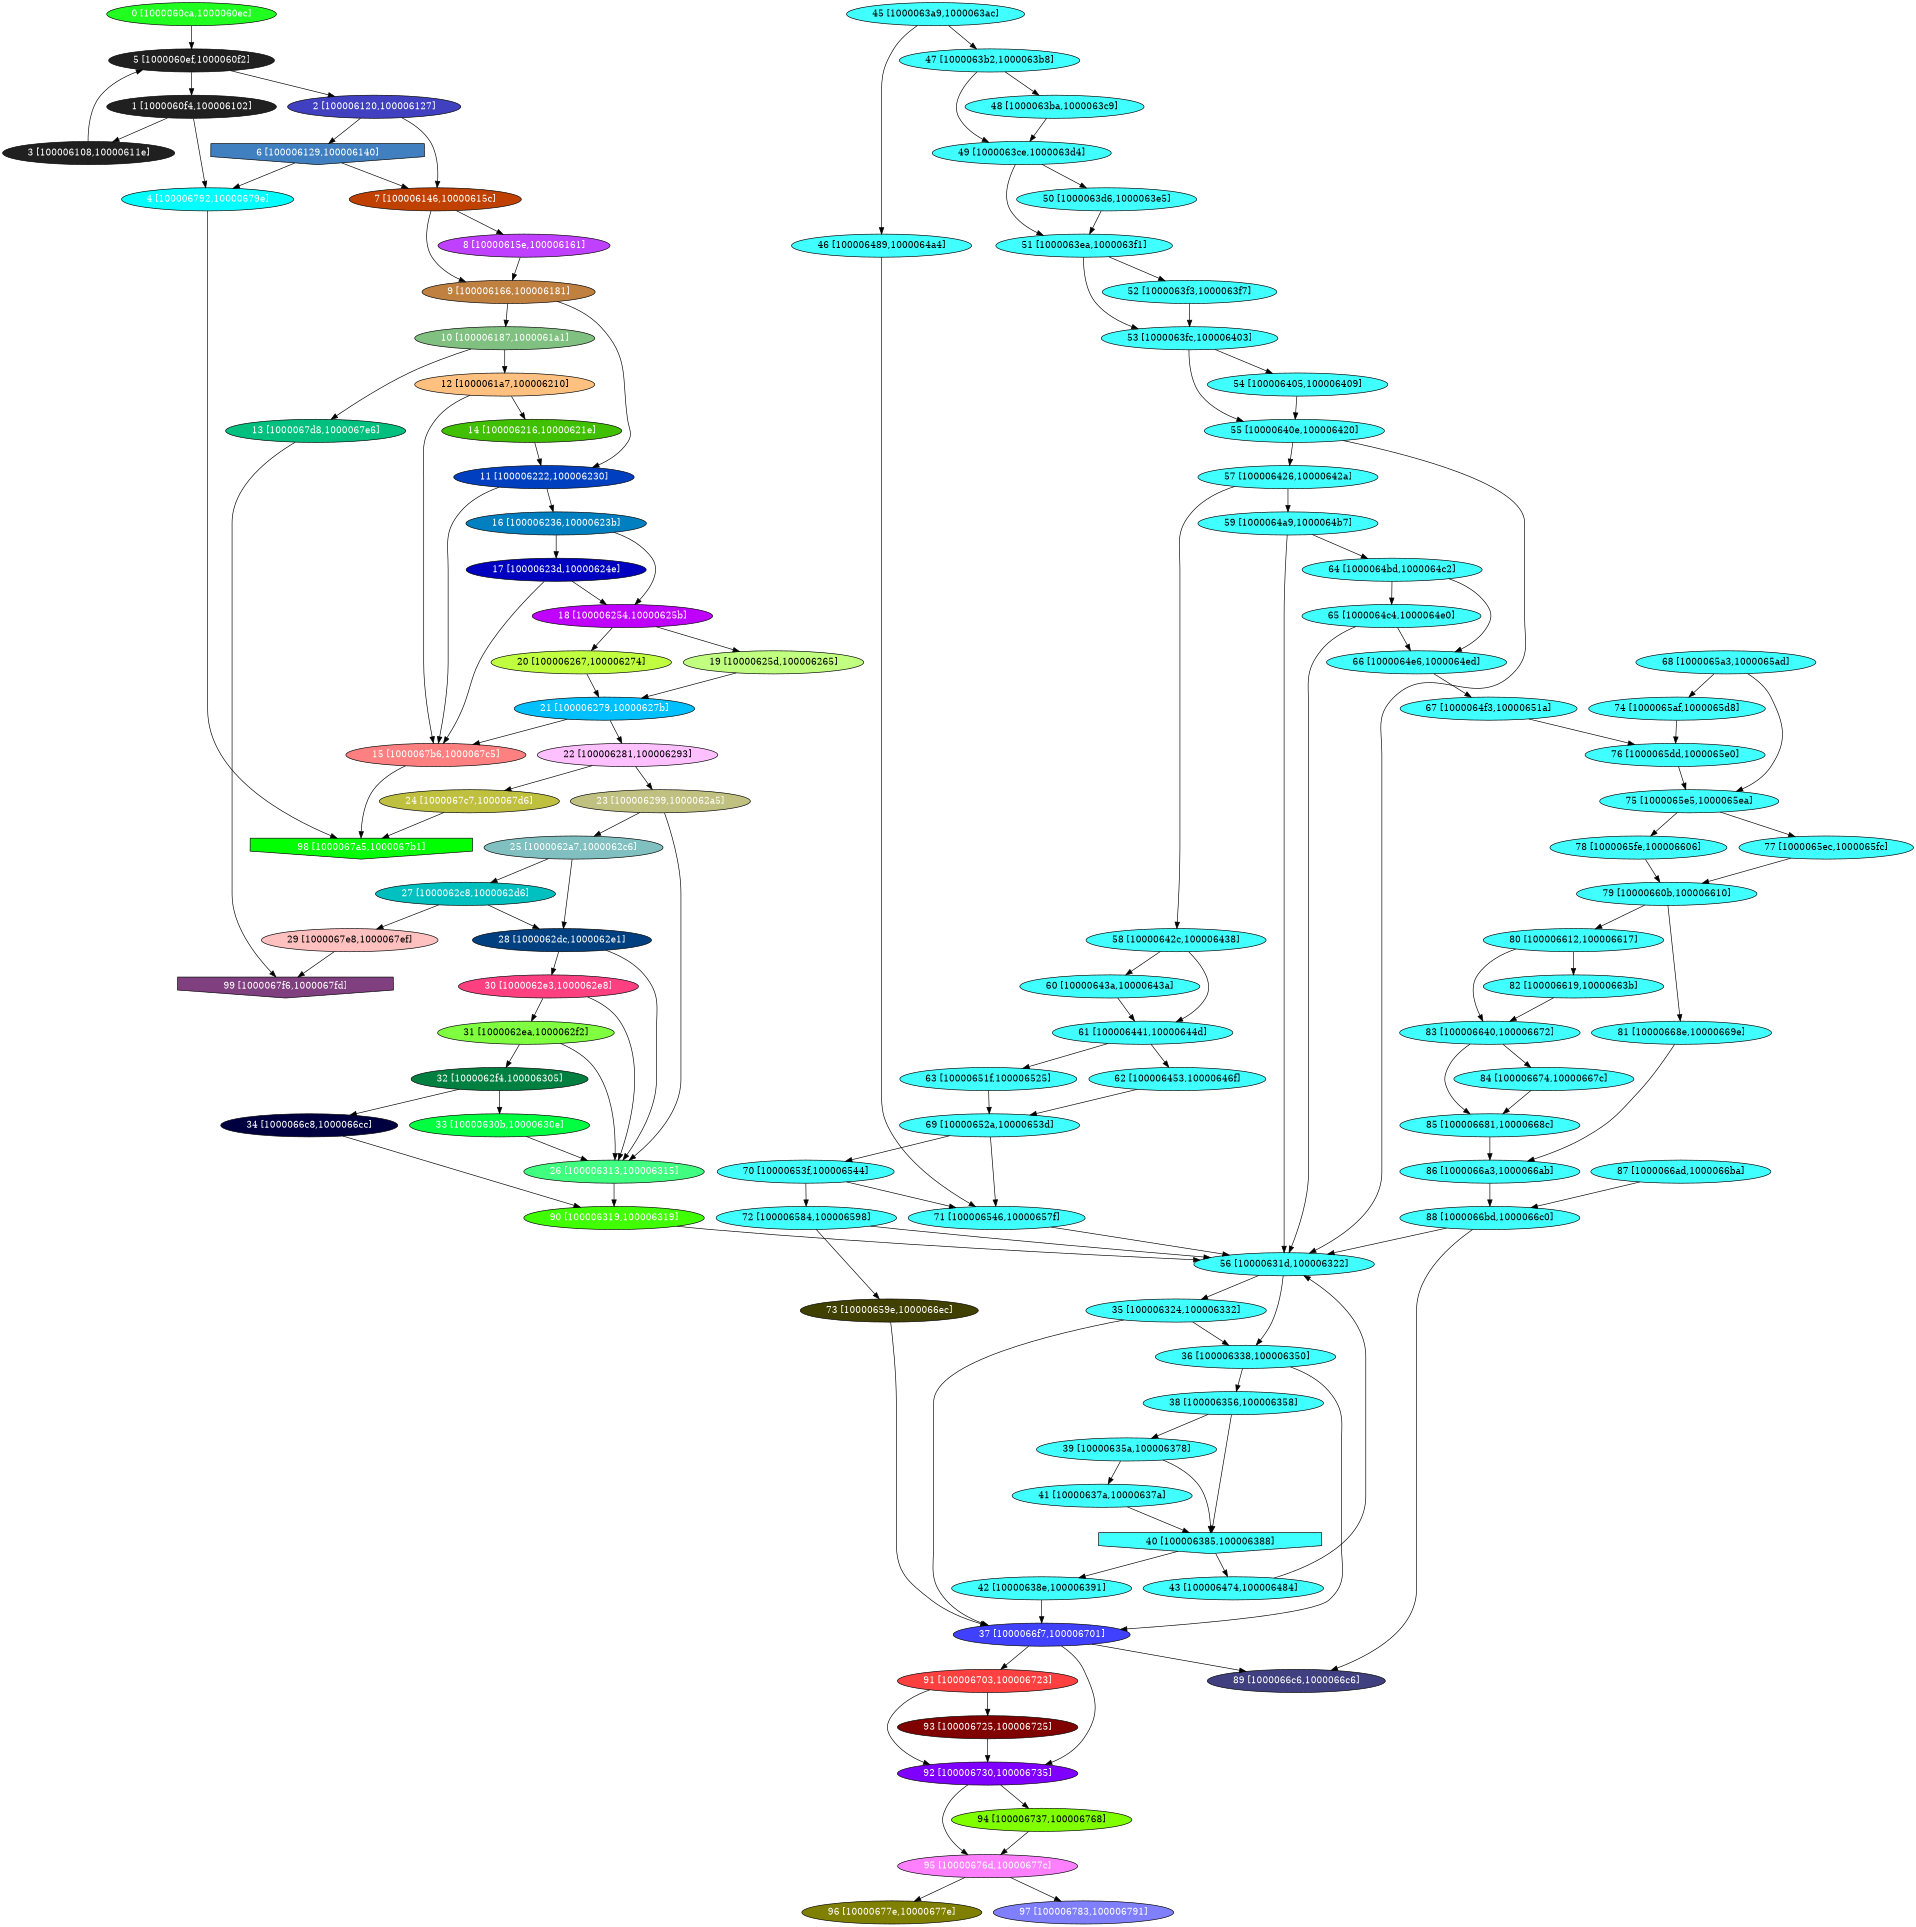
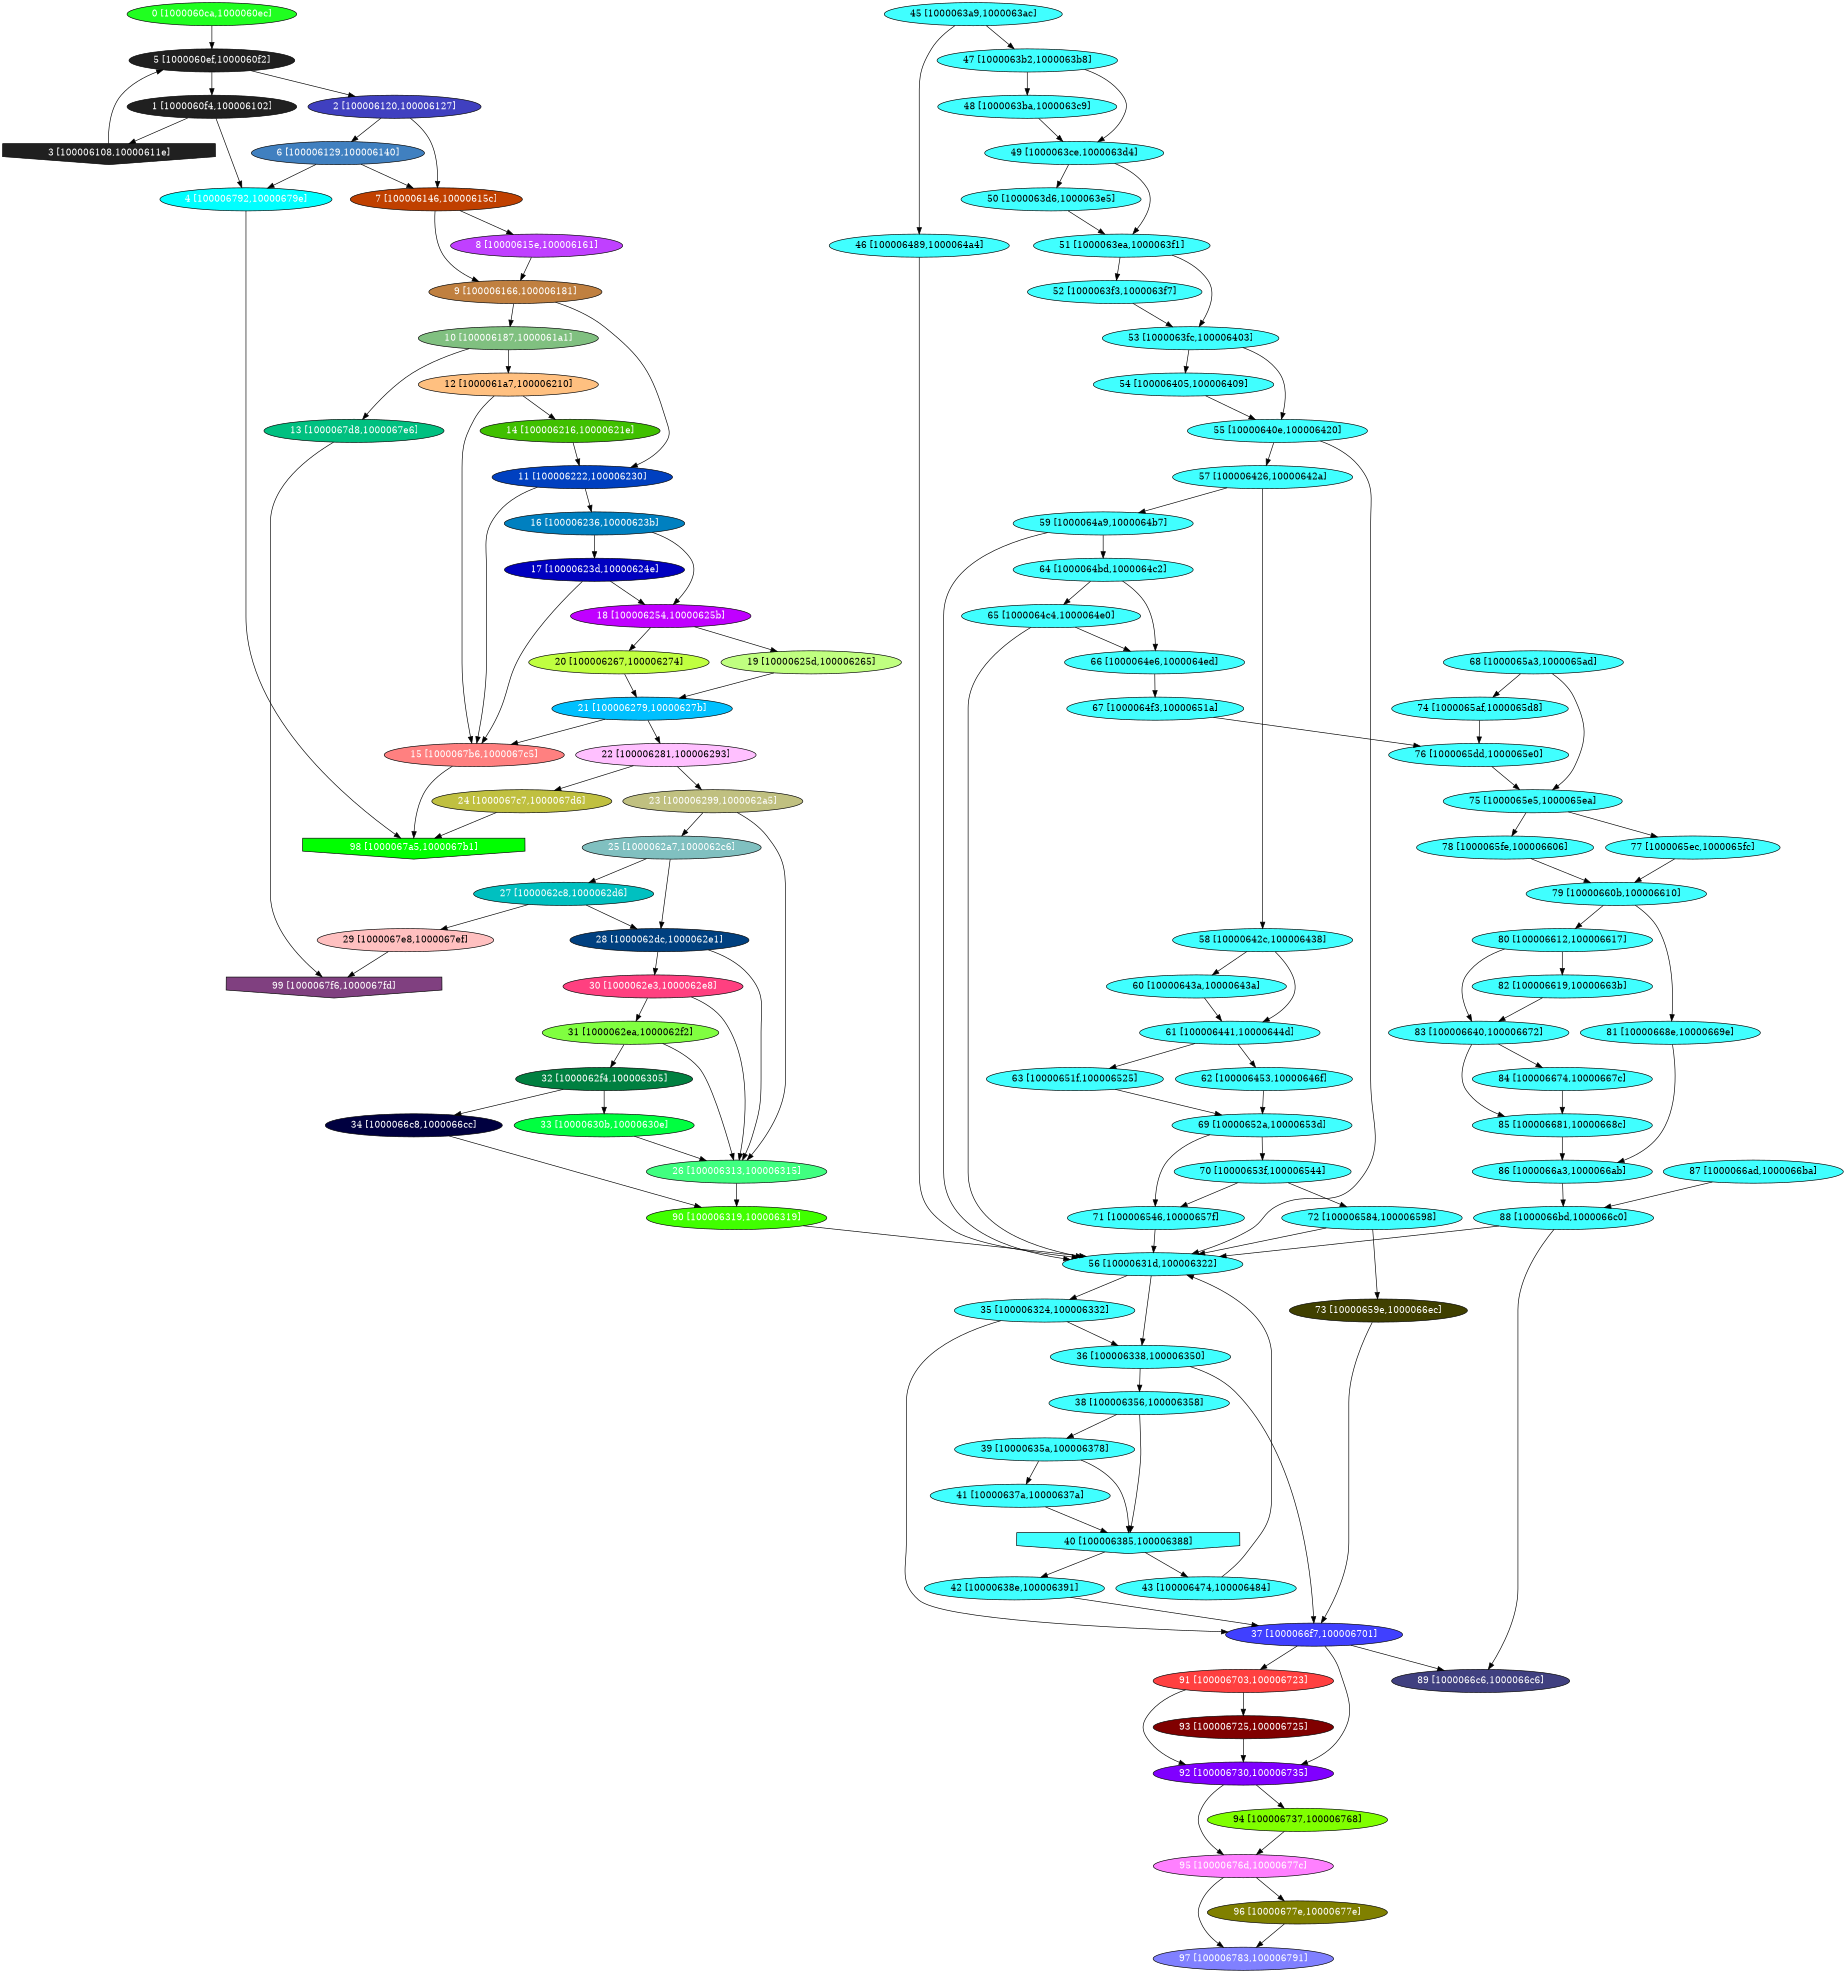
(89, 153) -> (109, 153)
(318, 153) -> (338, 153)
(882, 749) -> (919, 811)
none -> (1273, 1933)
